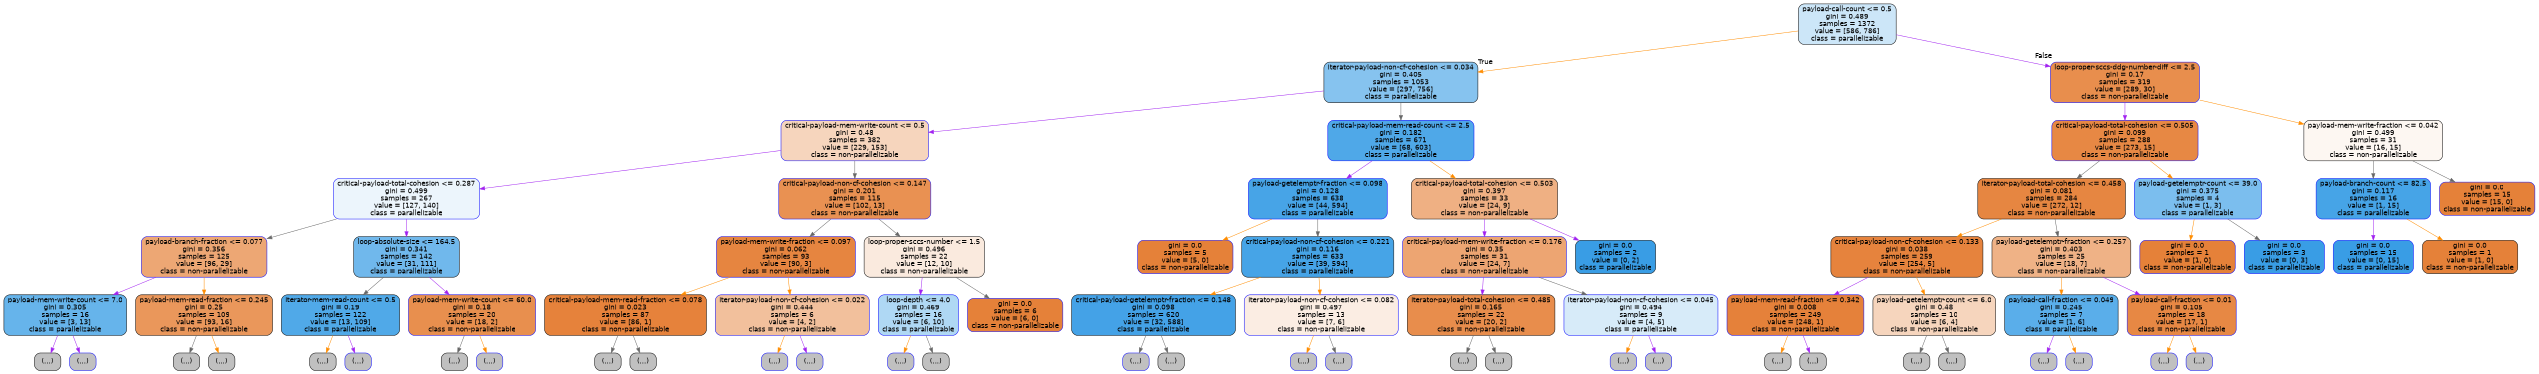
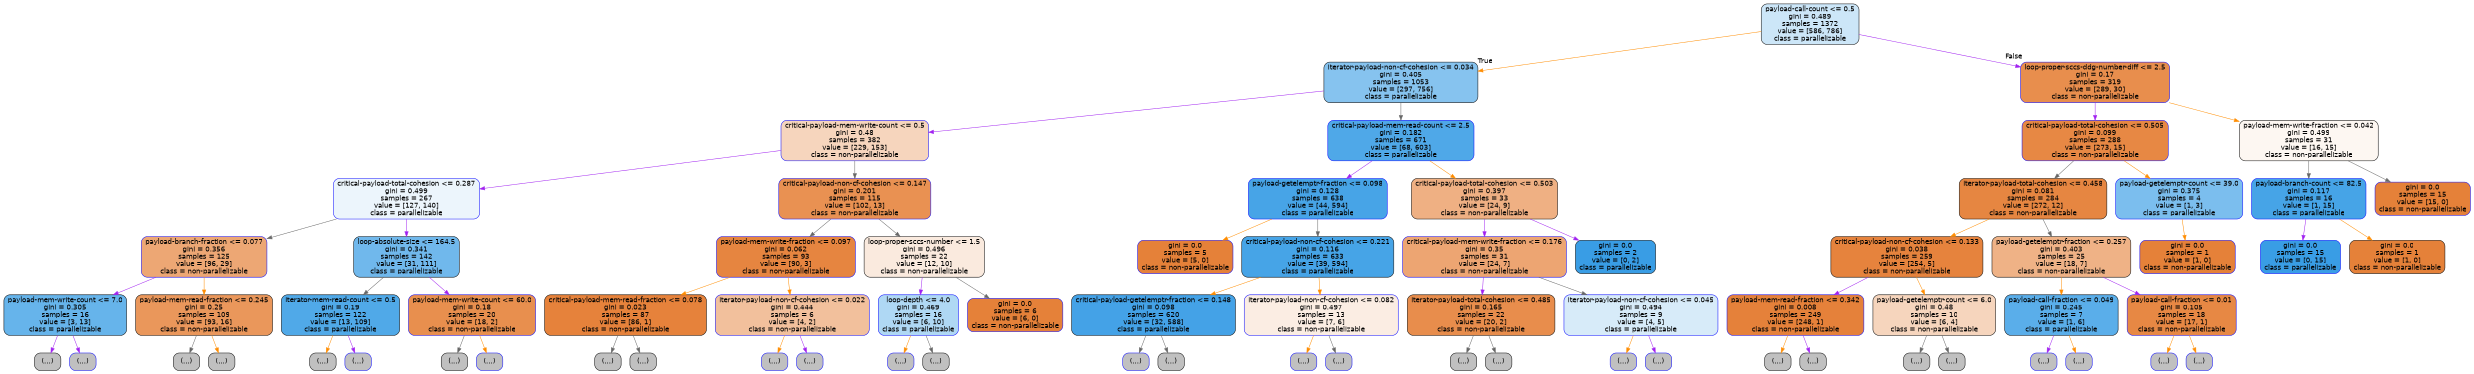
(2284, 257) -> none
